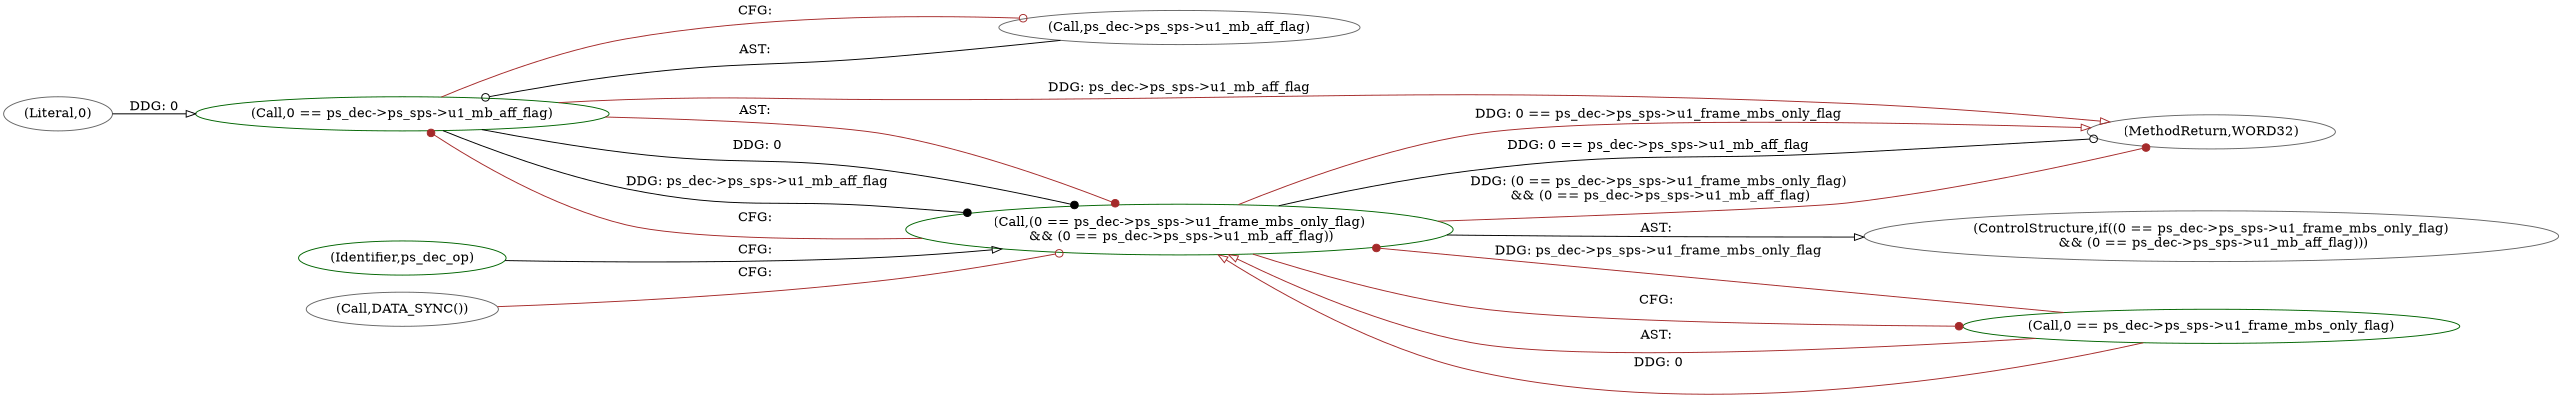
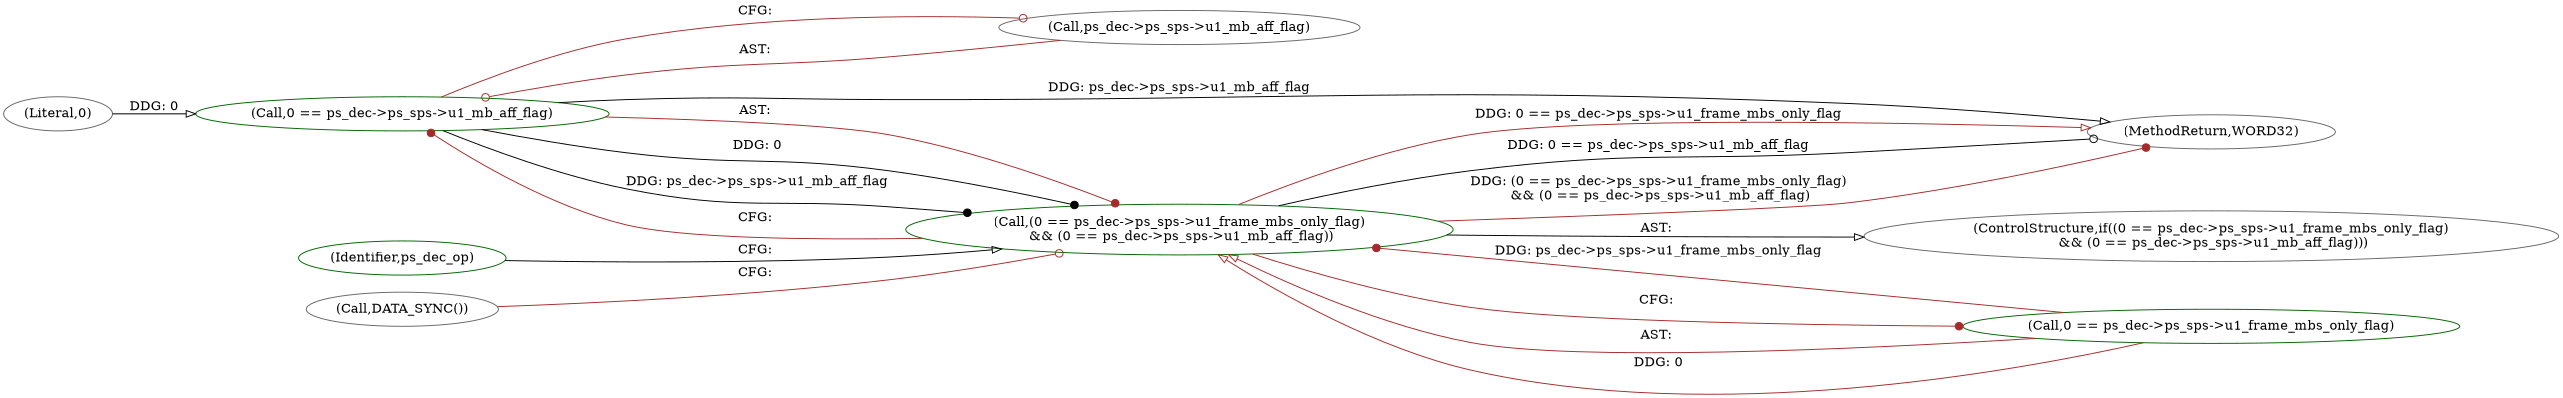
(774, 64) -> (774, 64)
(1330, 96) -> (1330, 96)
